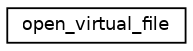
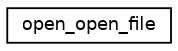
(96, 25) -> (89, 25)
